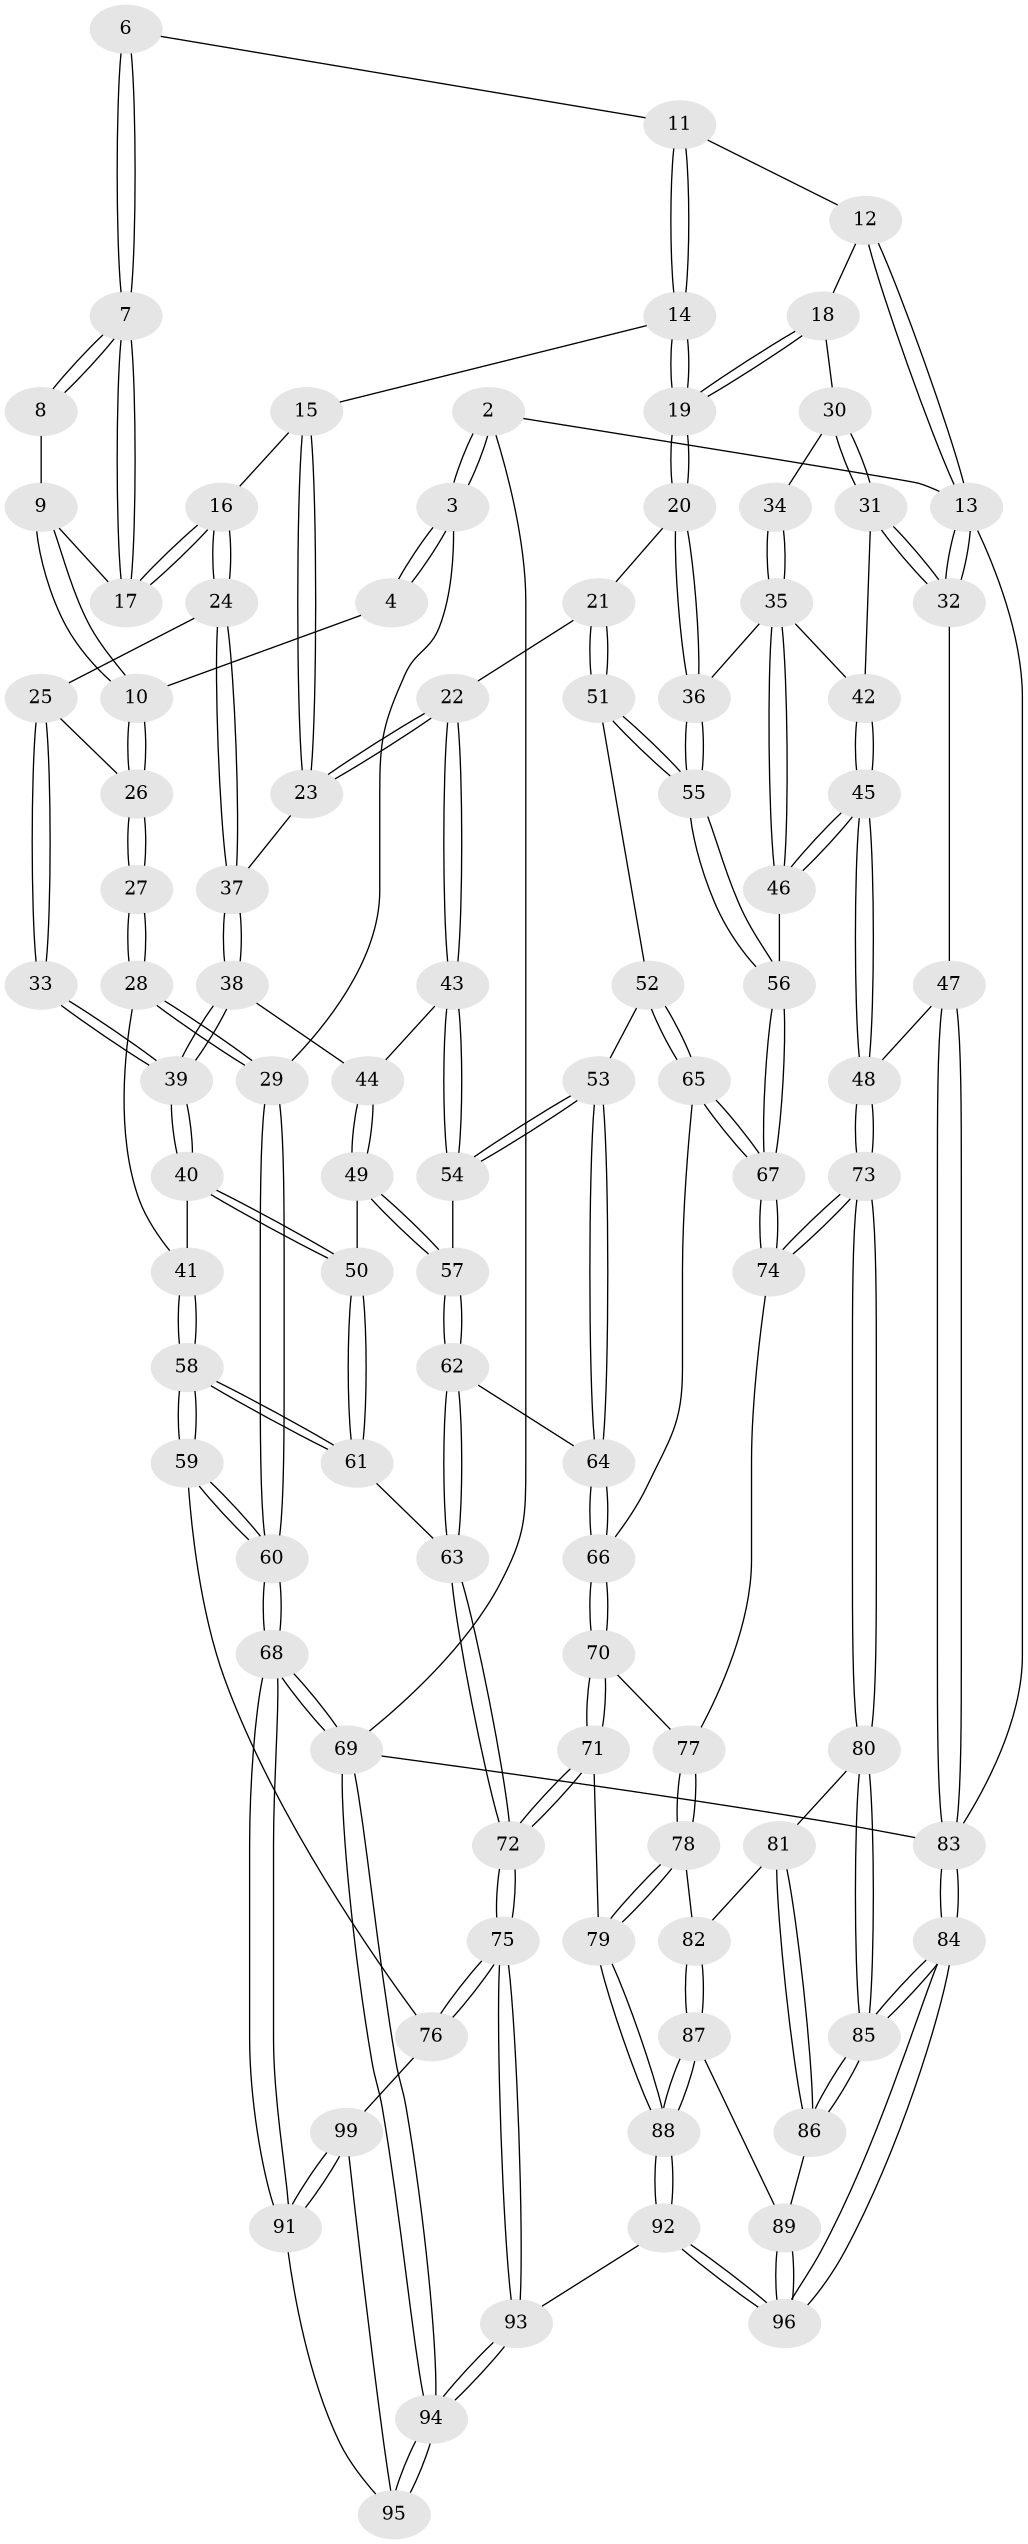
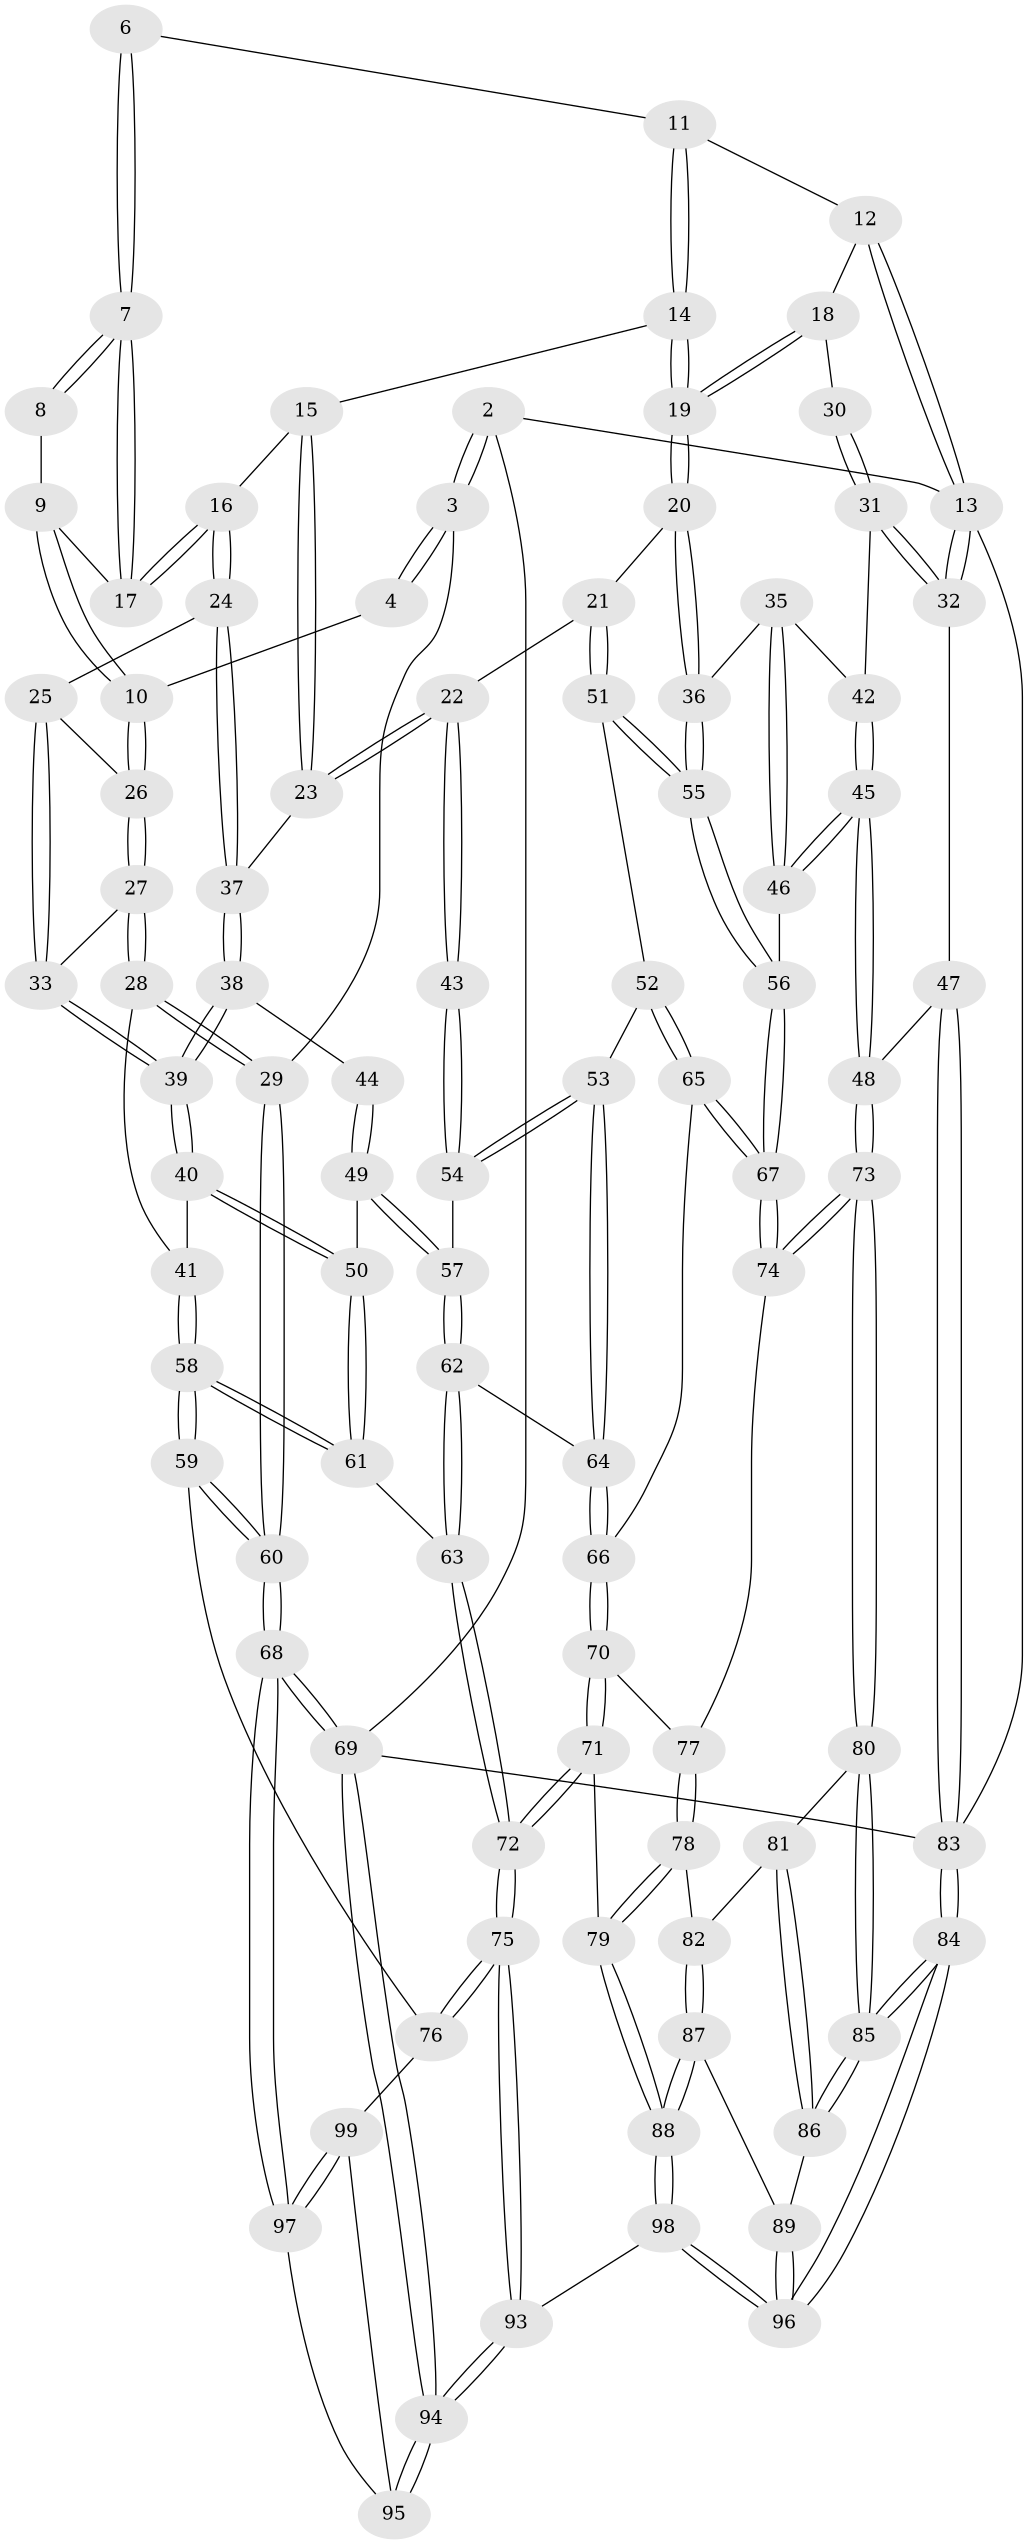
(775, 507) -> none
none -> (89, 937)
(410, 1033) -> none
(285, 2228) -> (285, 2228)
(664, 2228) -> (664, 2228)
